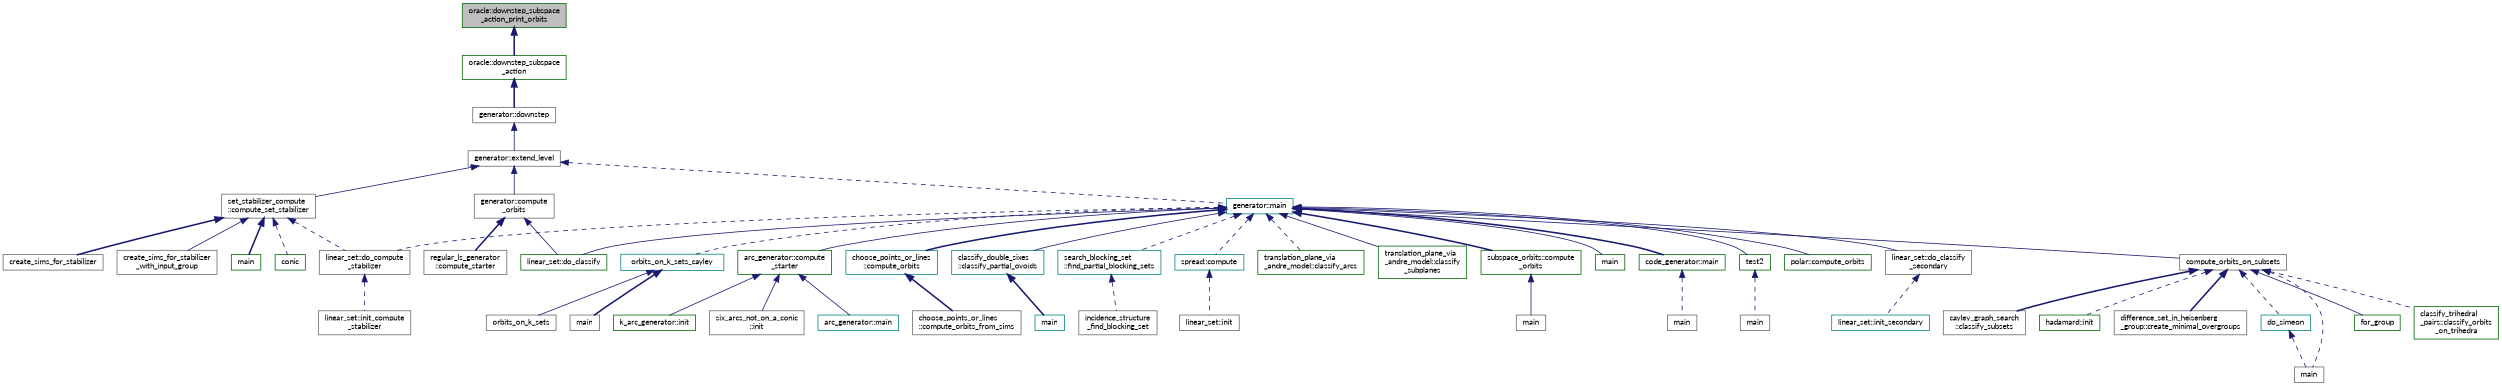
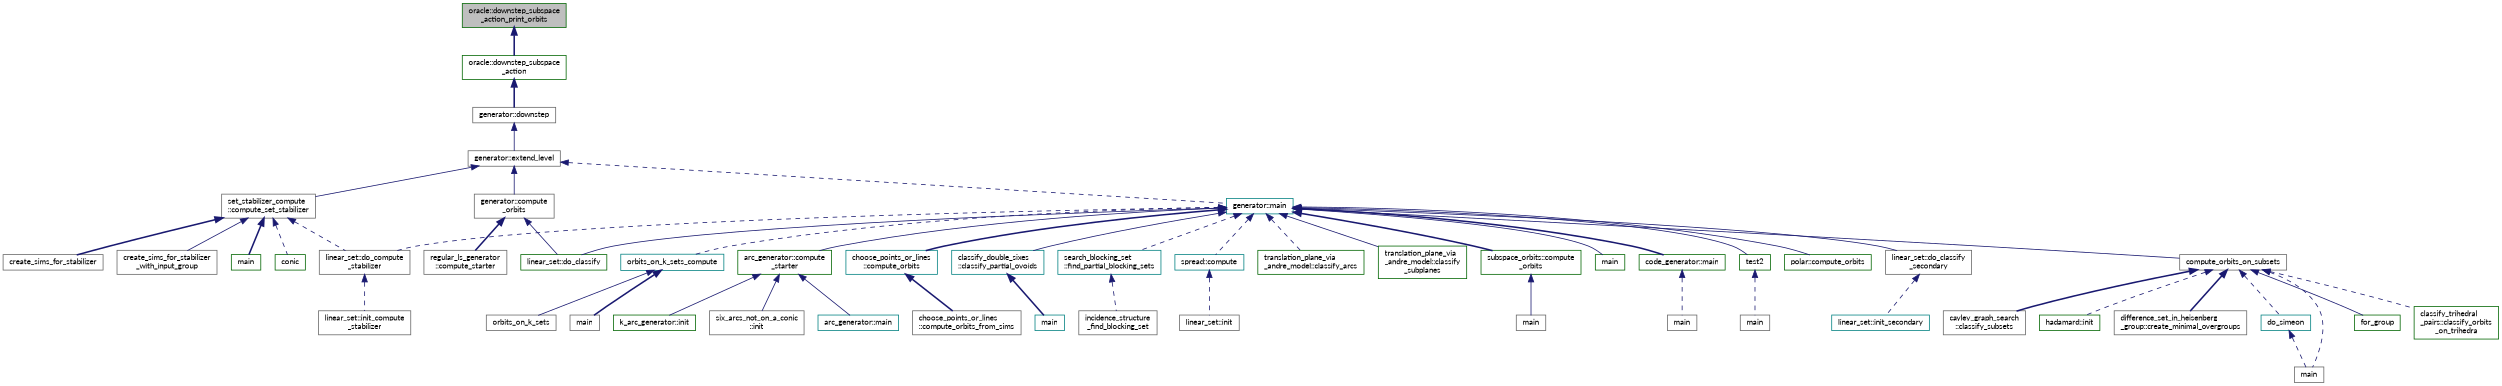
(672, 262) -> (672, 262)
